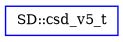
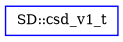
(62, 21) -> (62, 21)
